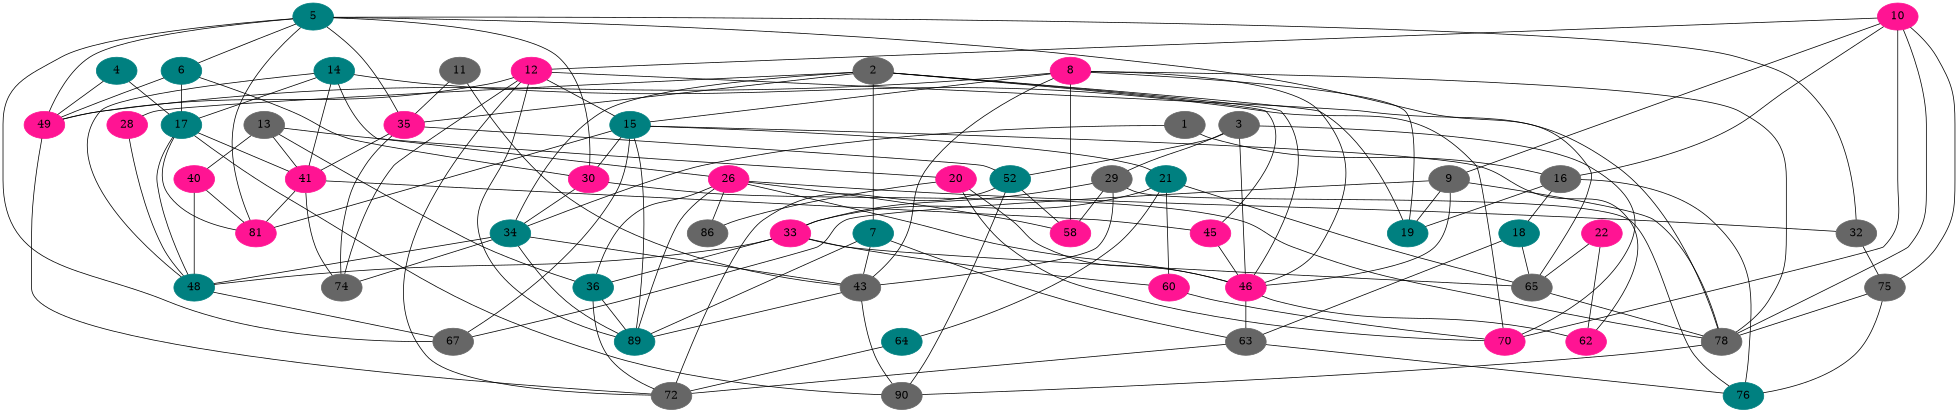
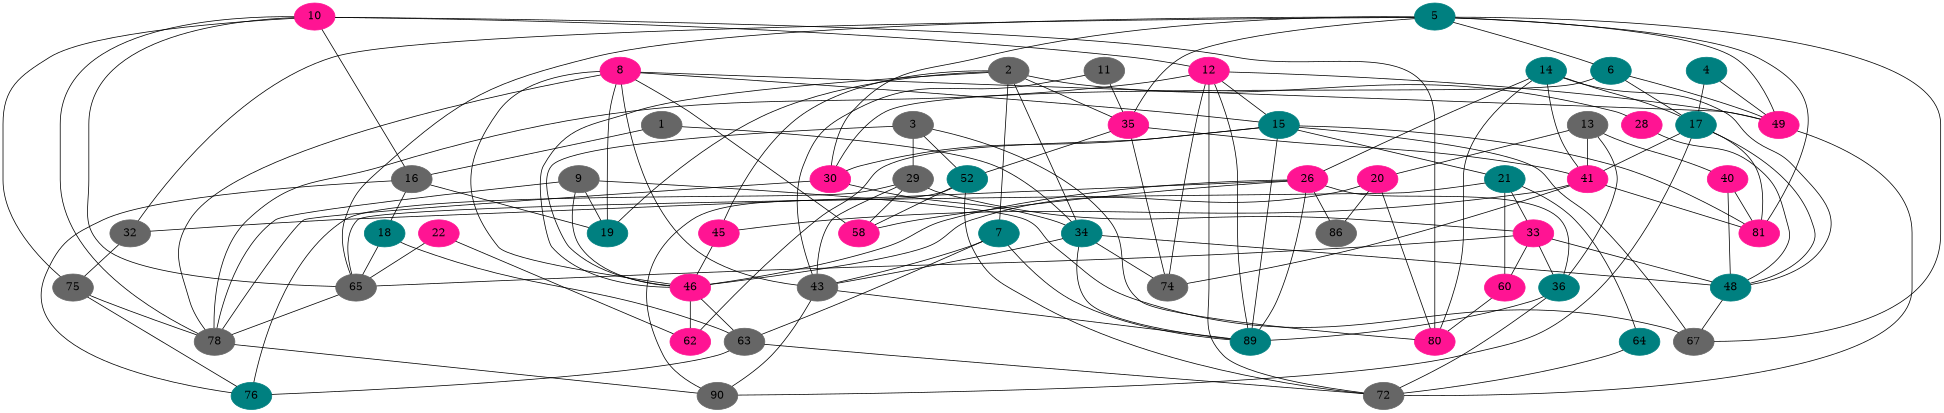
(1663, 102) -> (89, 181)
(1505, 342) -> (1435, 342)
